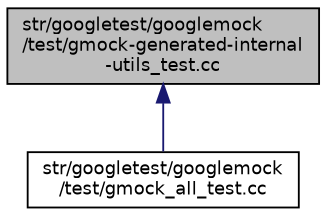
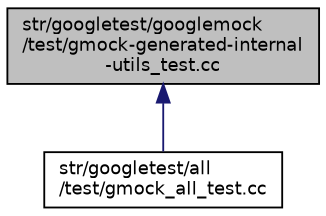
(163, 180) -> (163, 180)
